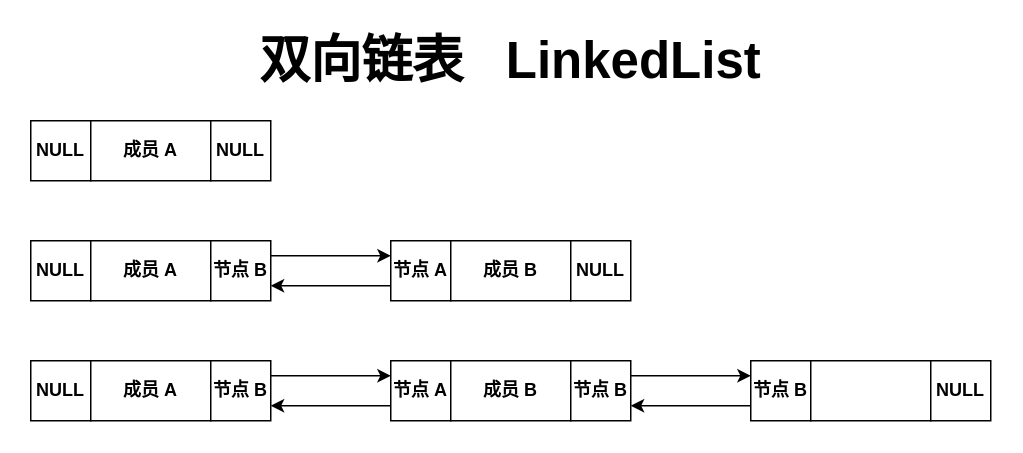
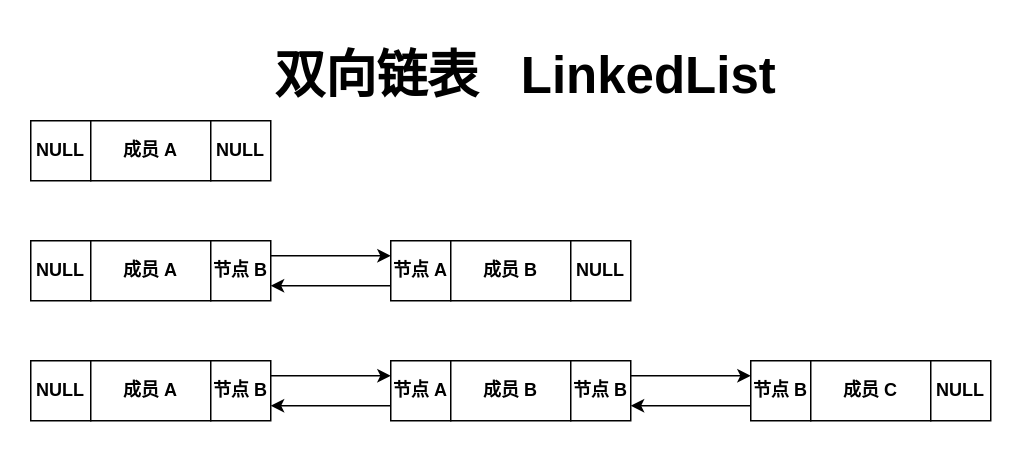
(511, 61) -> (526, 76)
none -> (871, 391)
